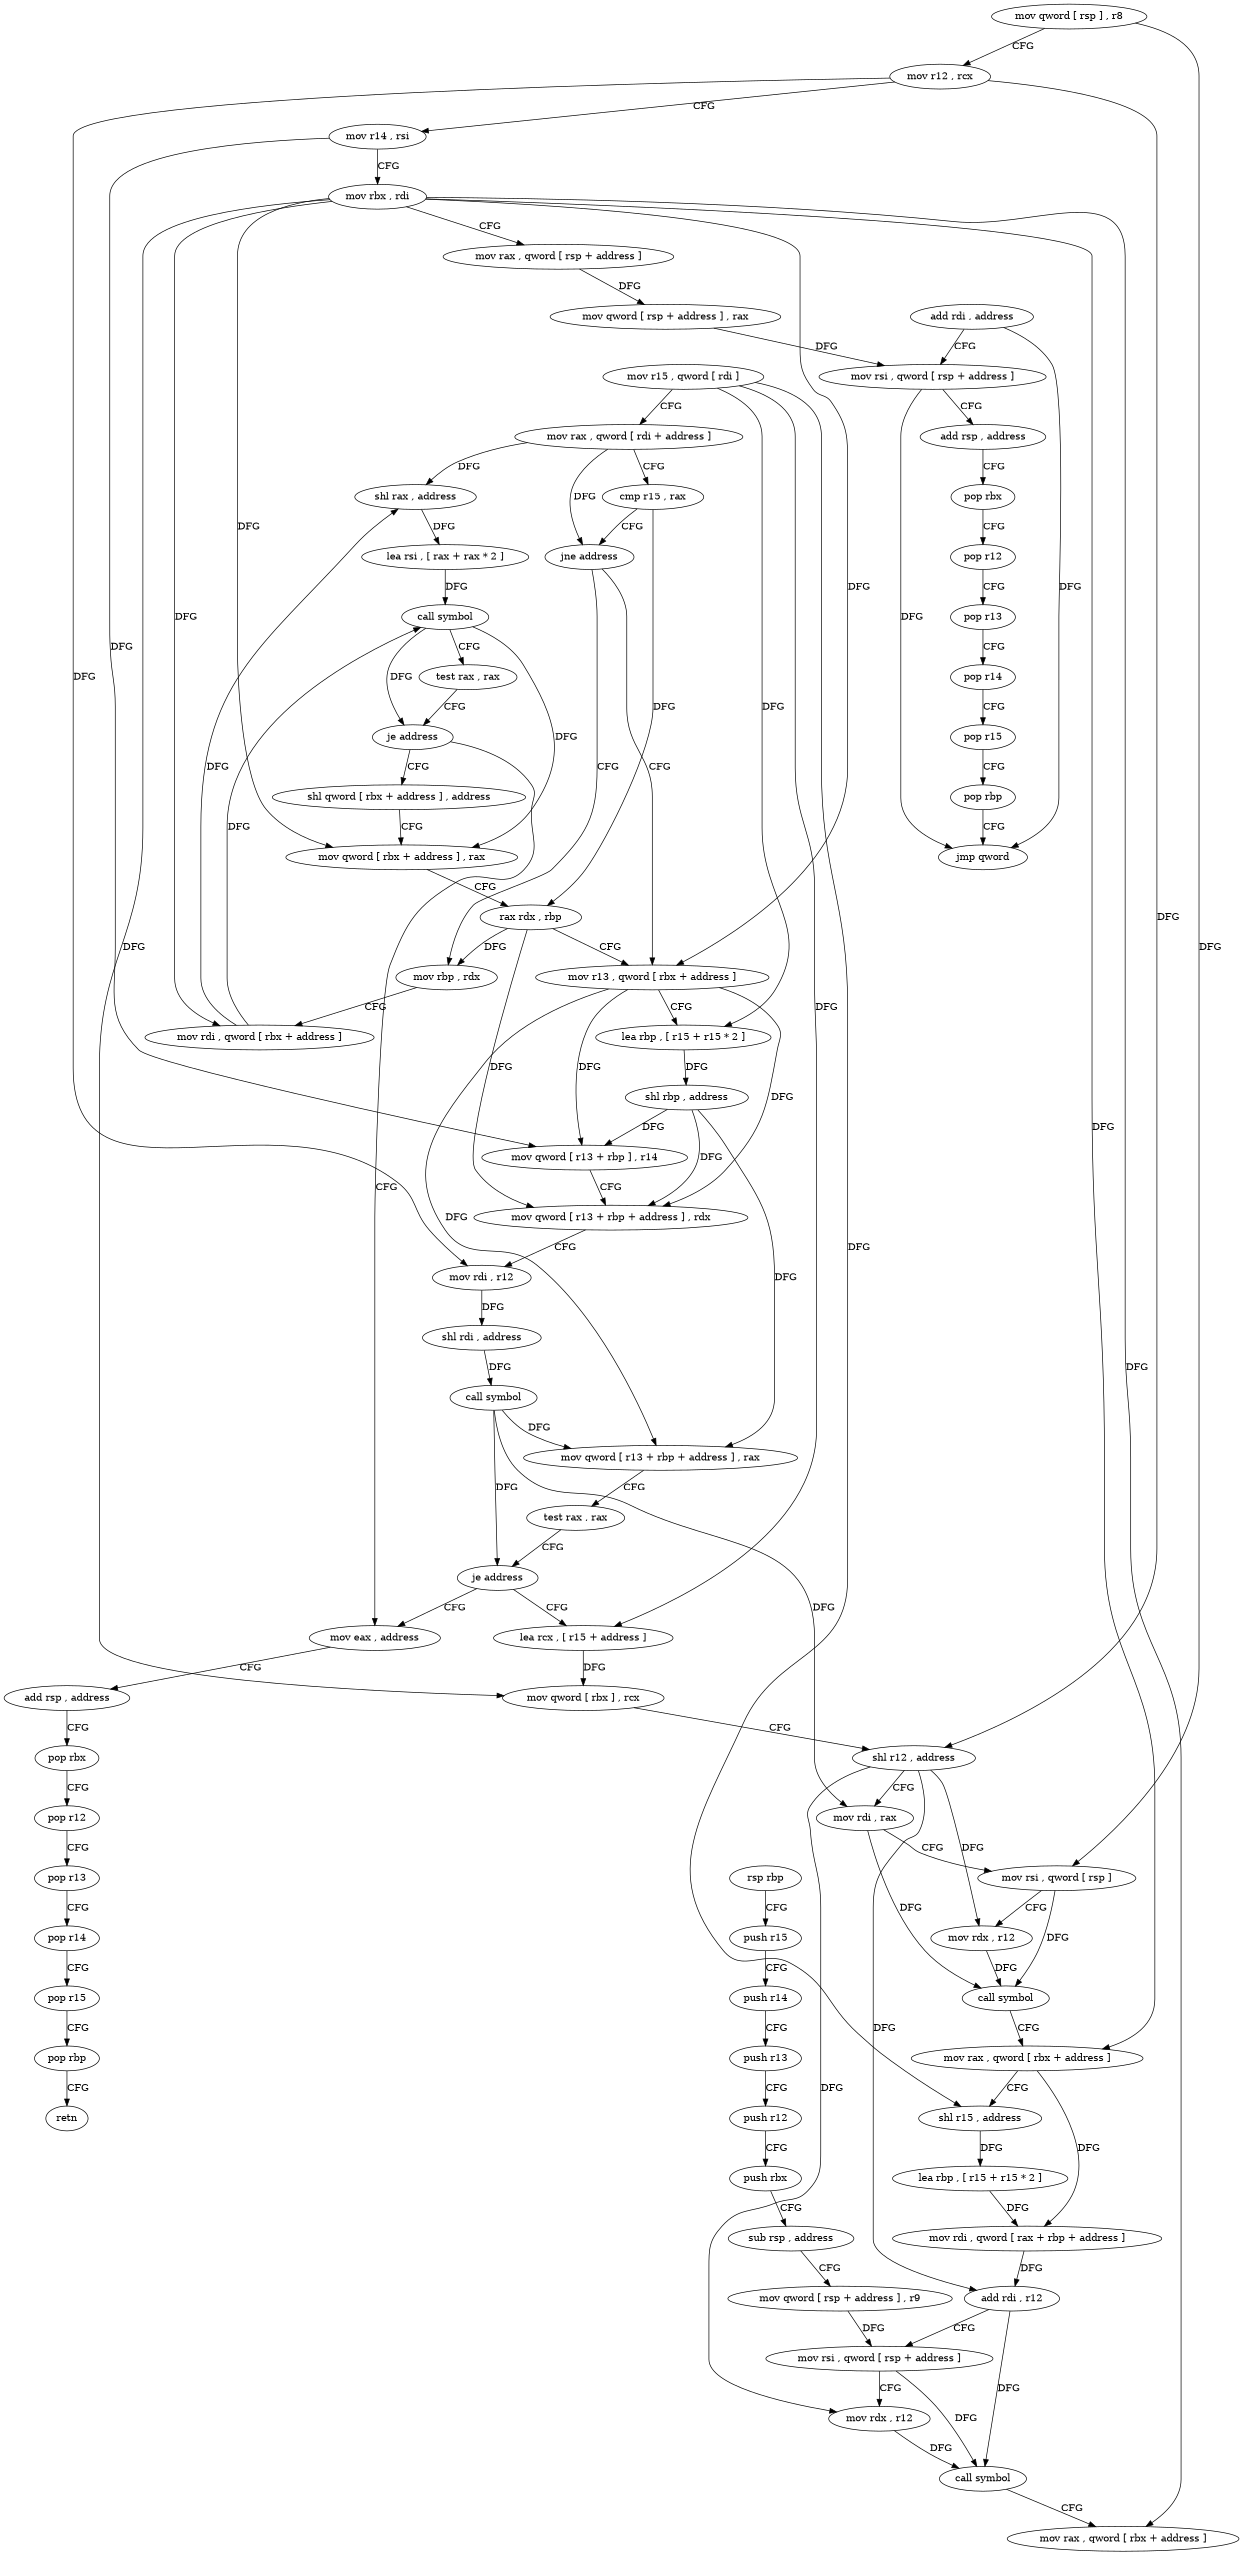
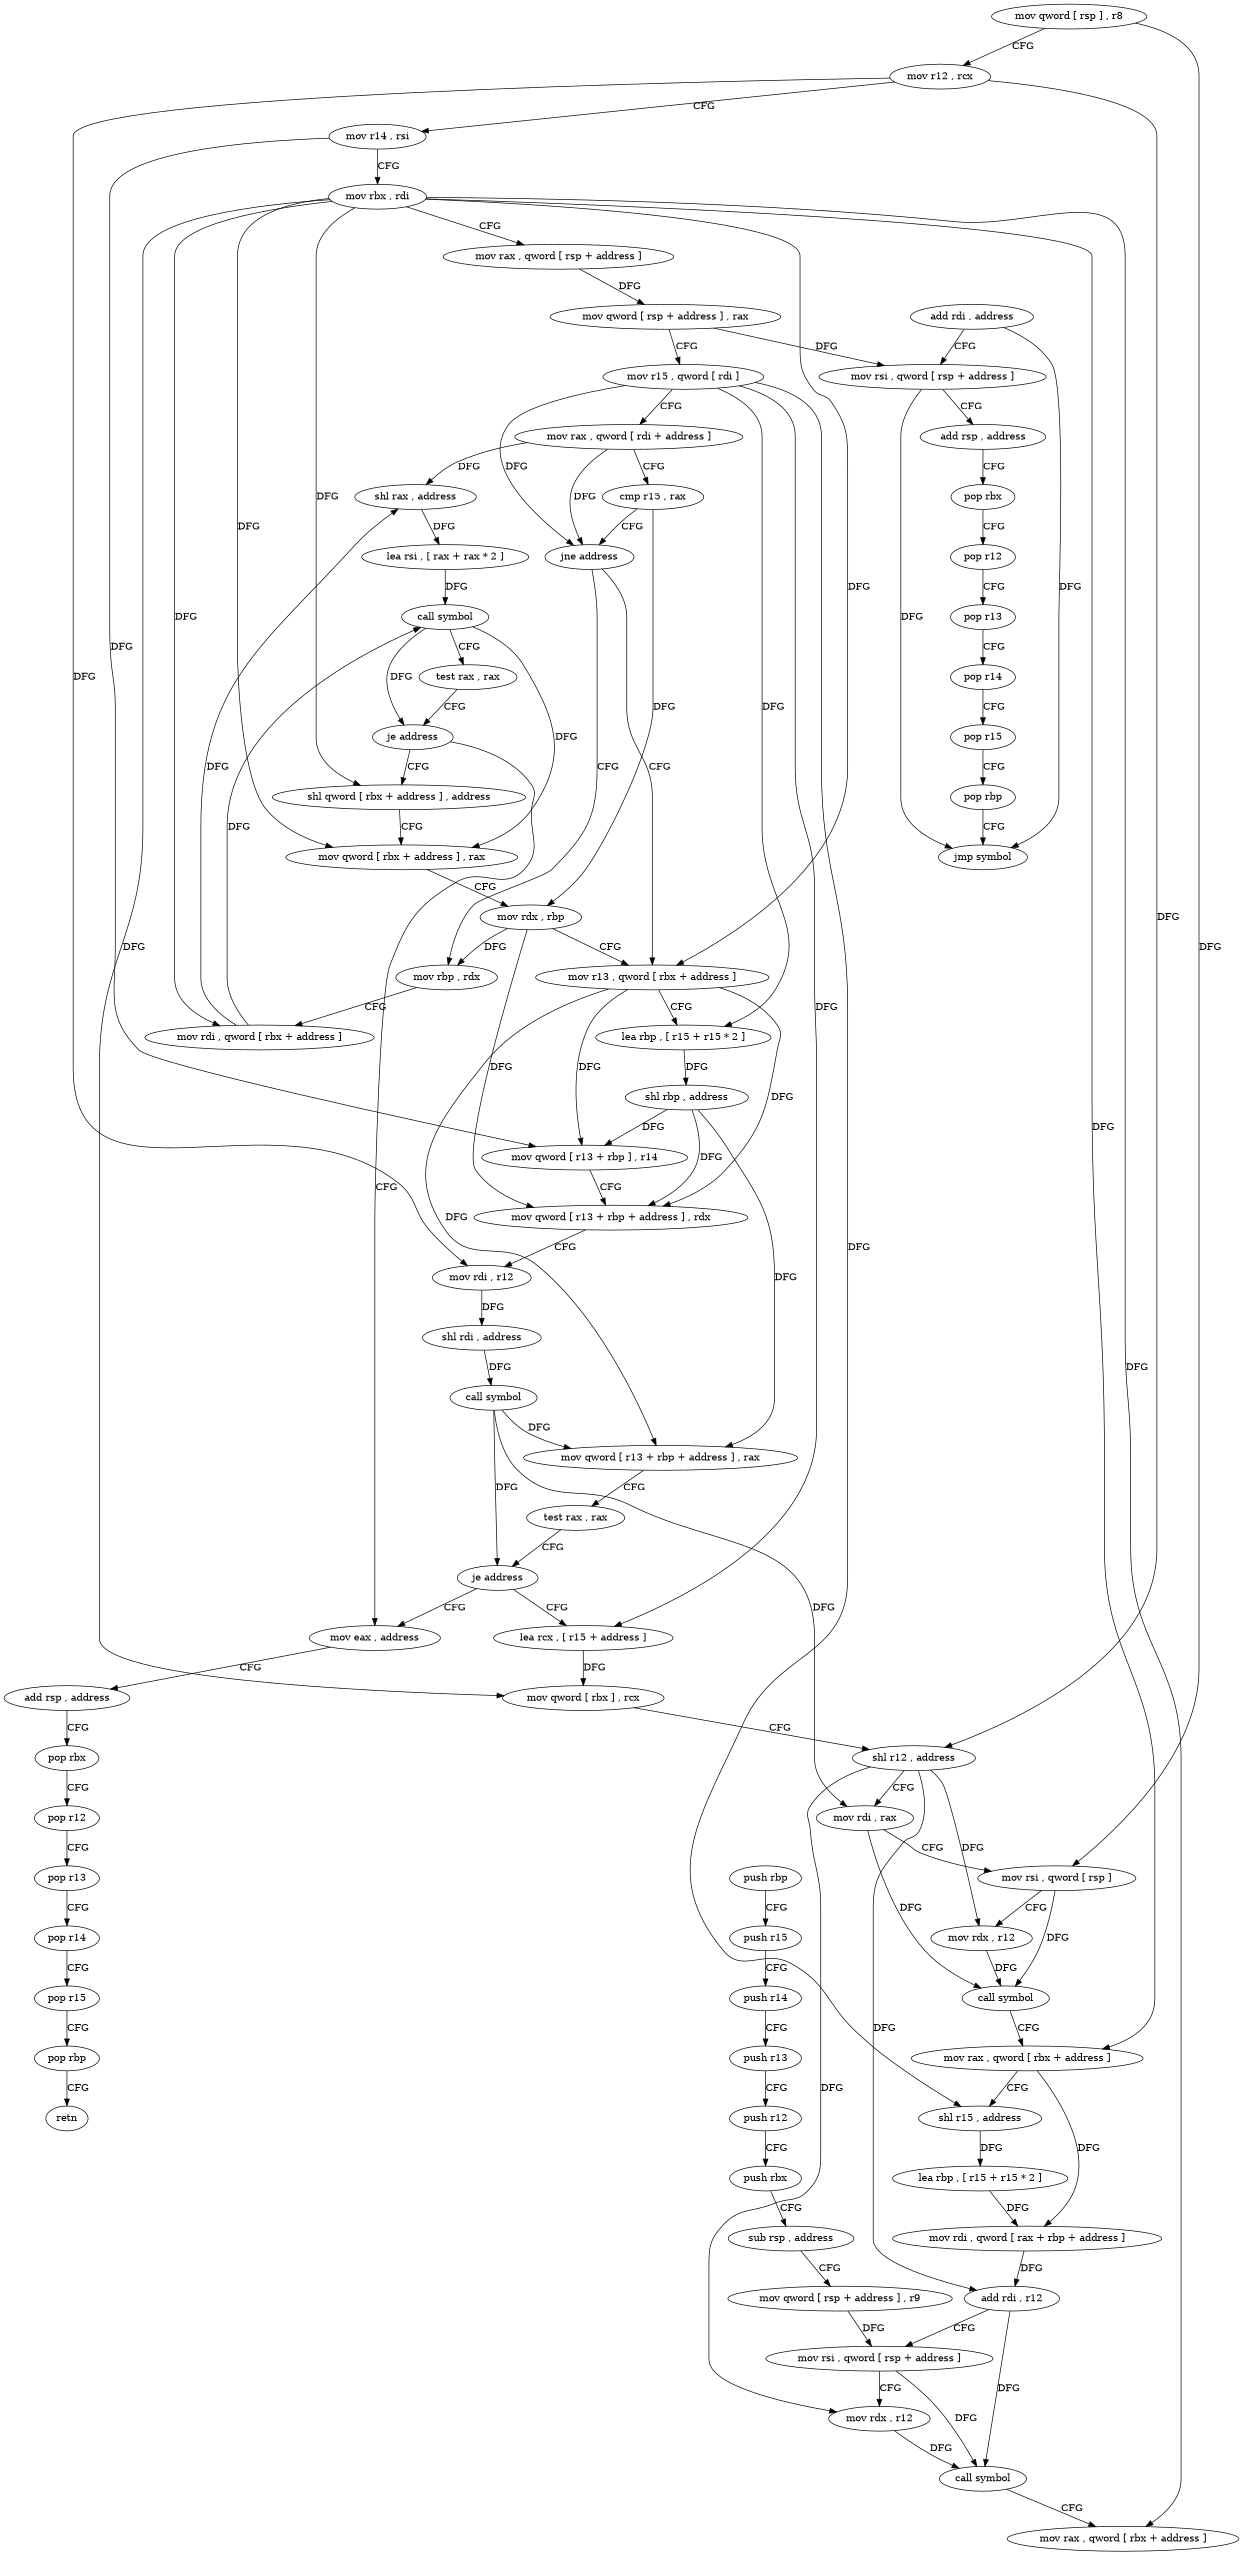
none -> (673, 344)
none -> (504, 433)
none -> (316, 496)
(983, 857) -> (983, 857)
(531, 917) -> (531, 917)
(766, 1878) -> (766, 1878)
